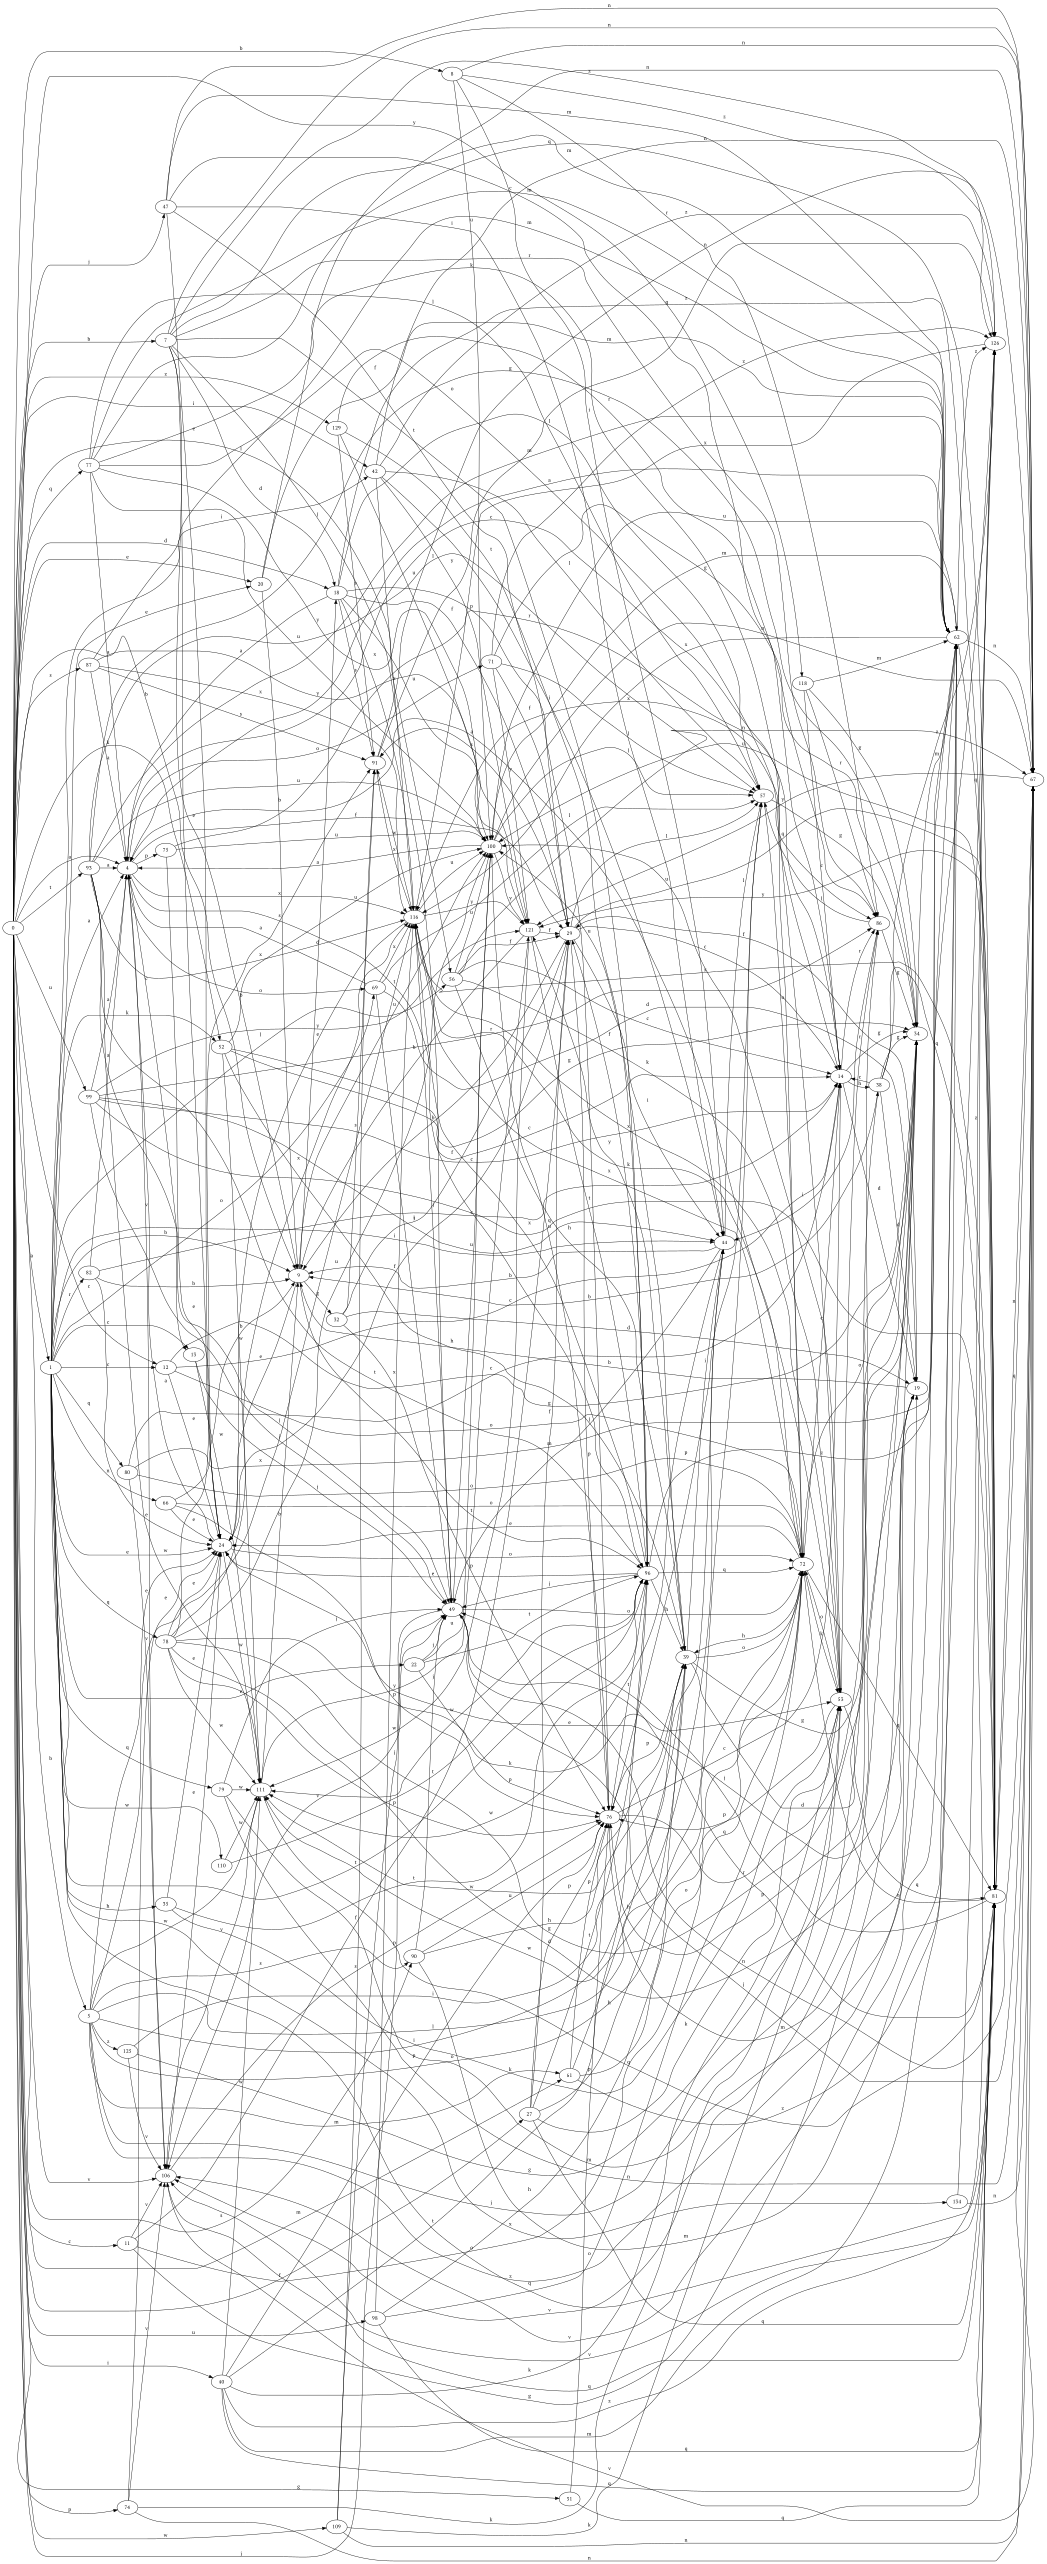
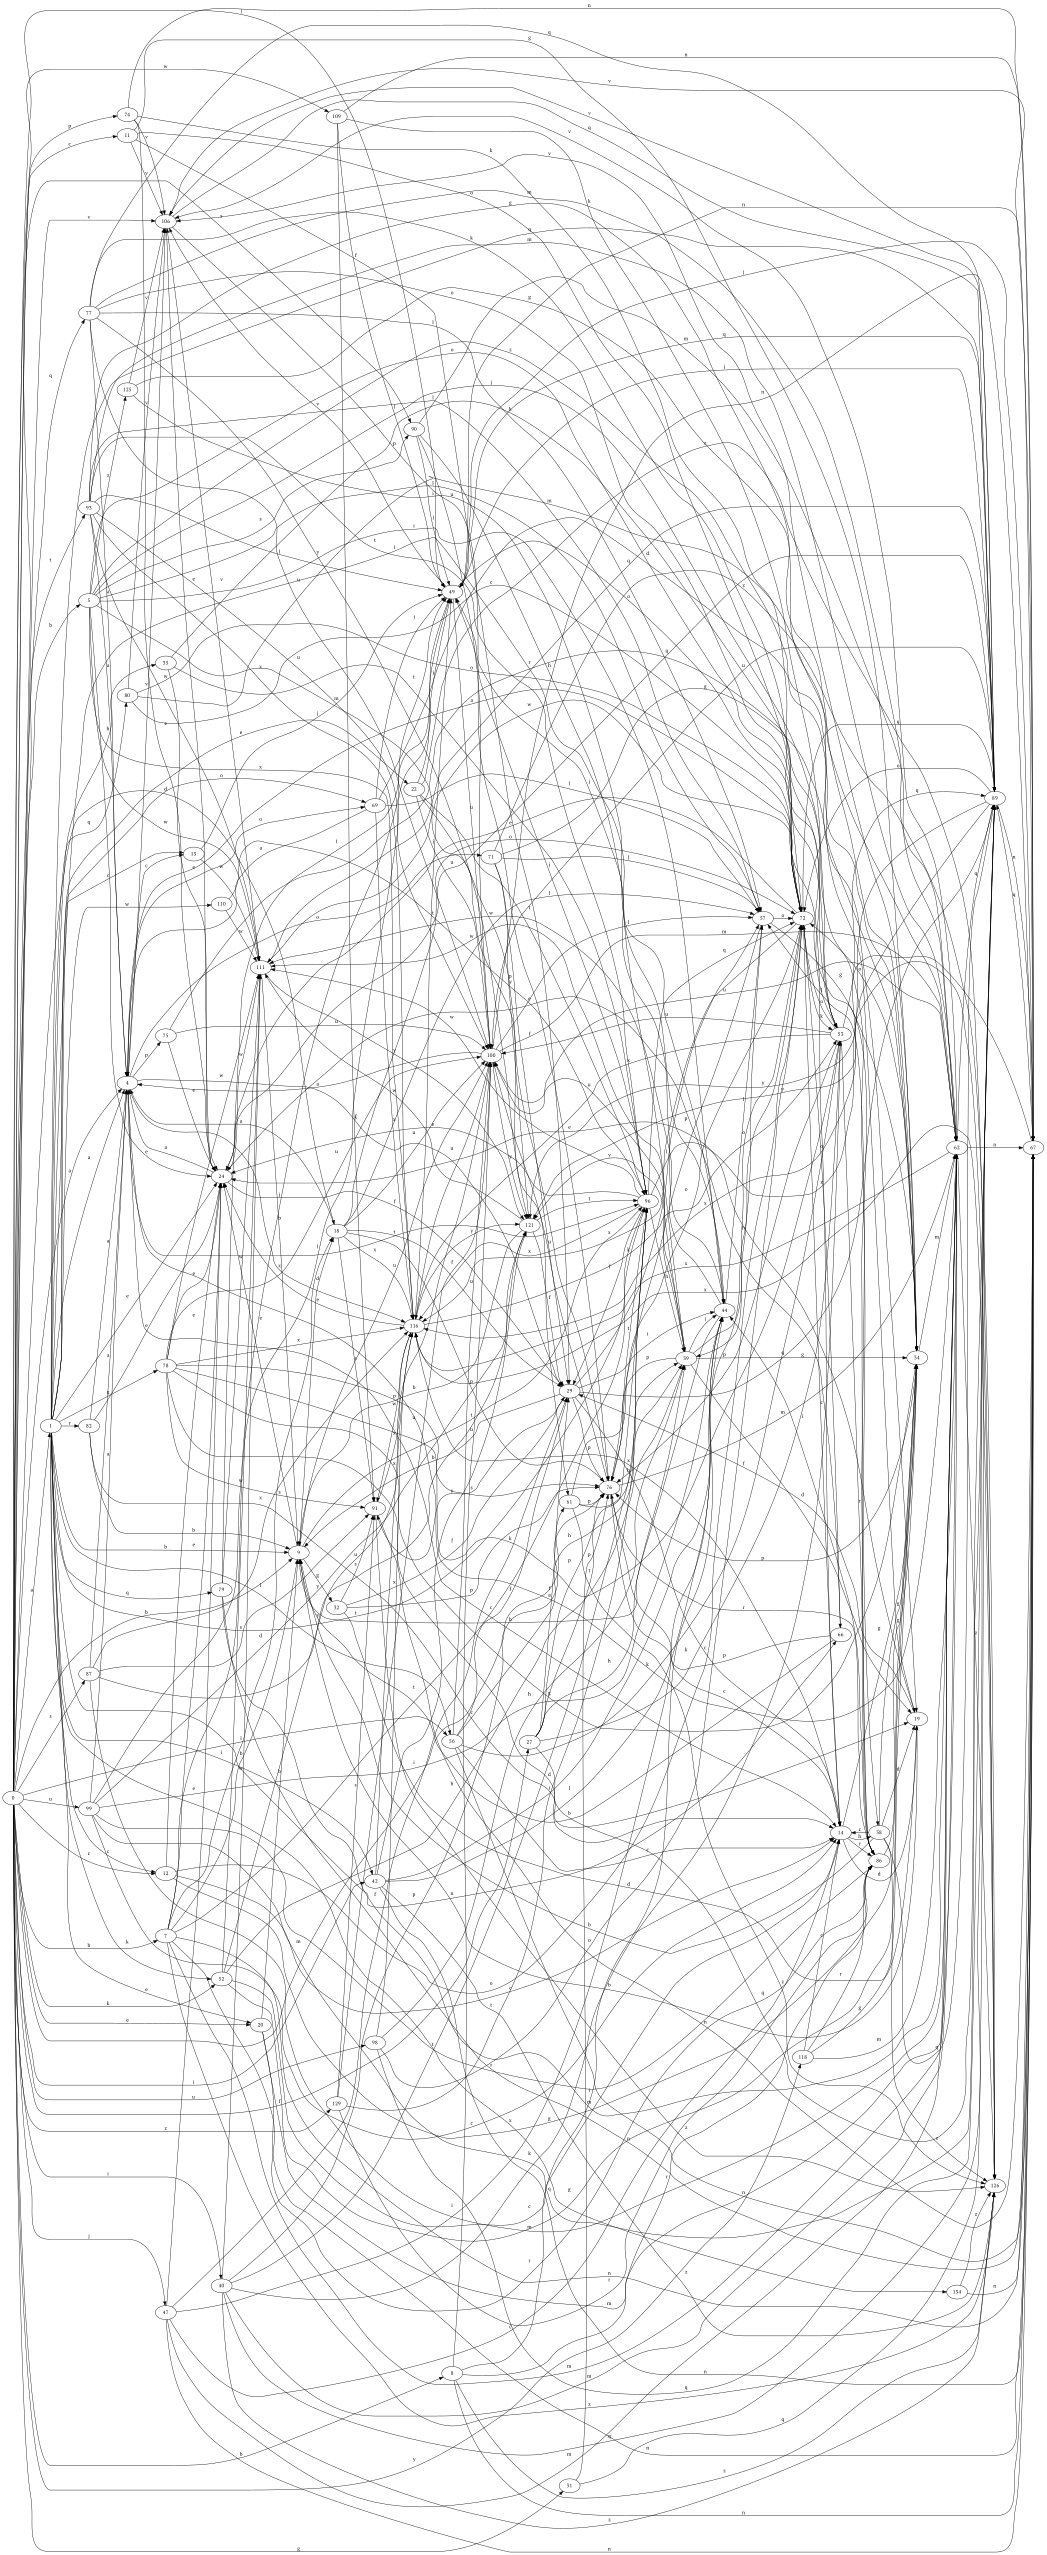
none -> (976, 1031)
(486, 1506) -> (828, 1292)
(518, 1895) -> (480, 782)
(995, 1896) -> (995, 798)
